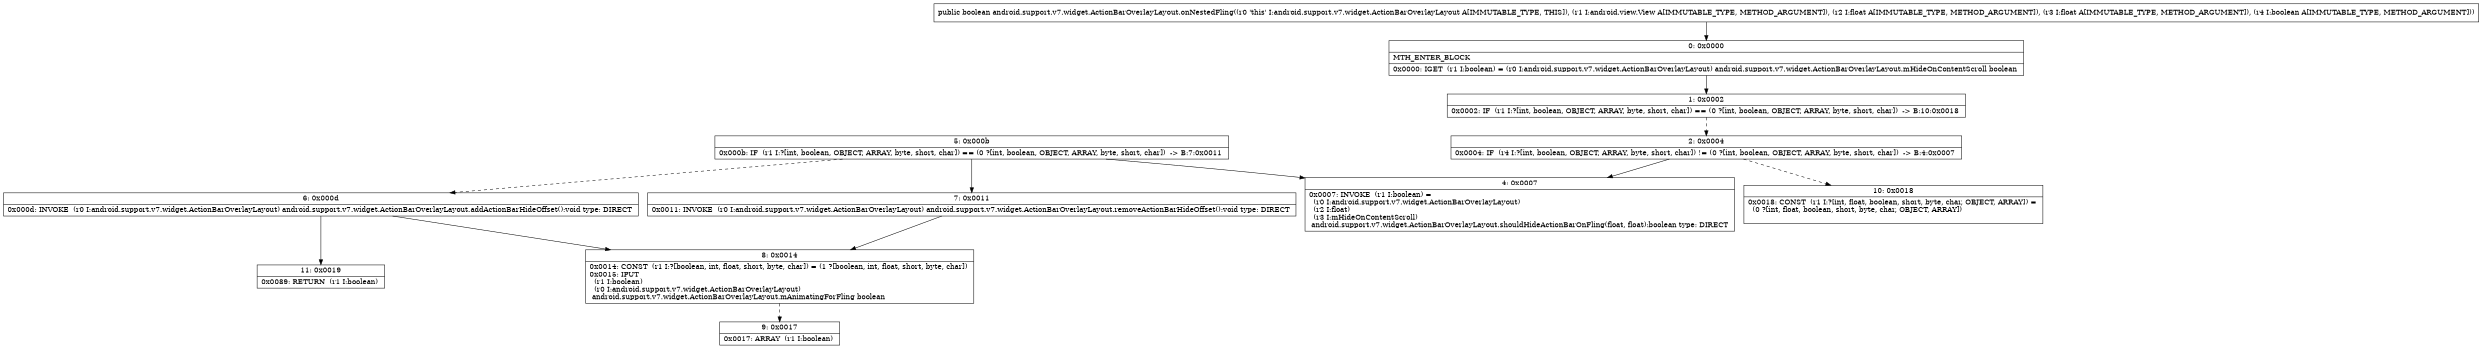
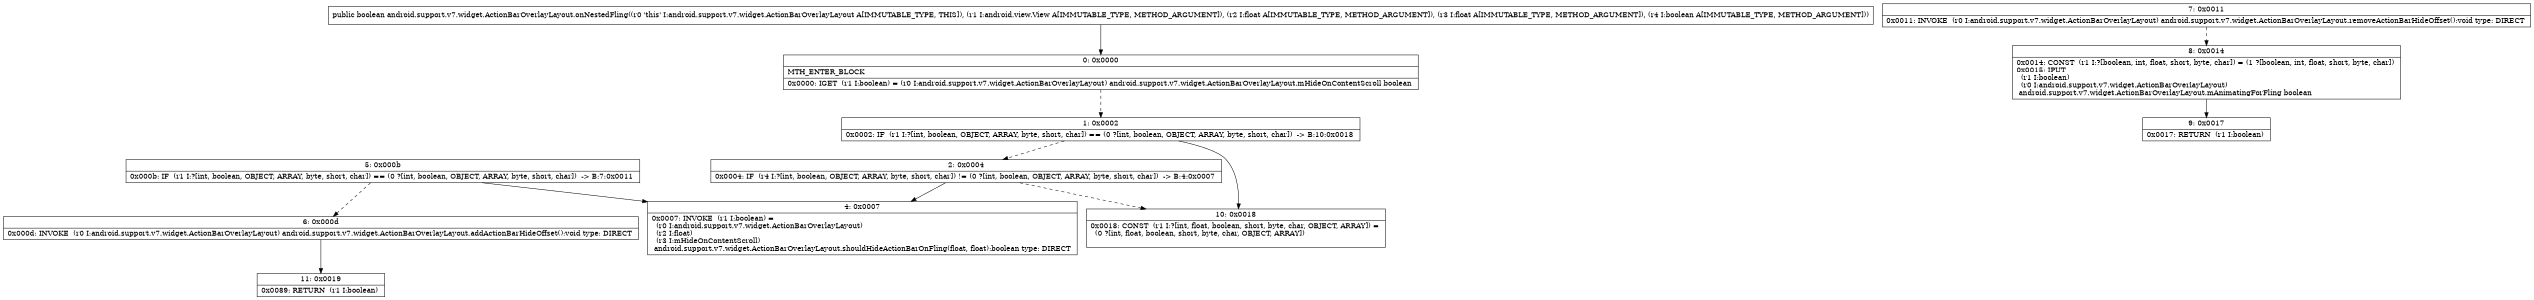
(1706, 82) -> (1101, 101)
none -> (1224, 158)
(972, 173) -> none
(899, 232) -> (2206, 34)
(499, 233) -> none
(780, 310) -> (2206, 106)
(780, 339) -> (2206, 135)
